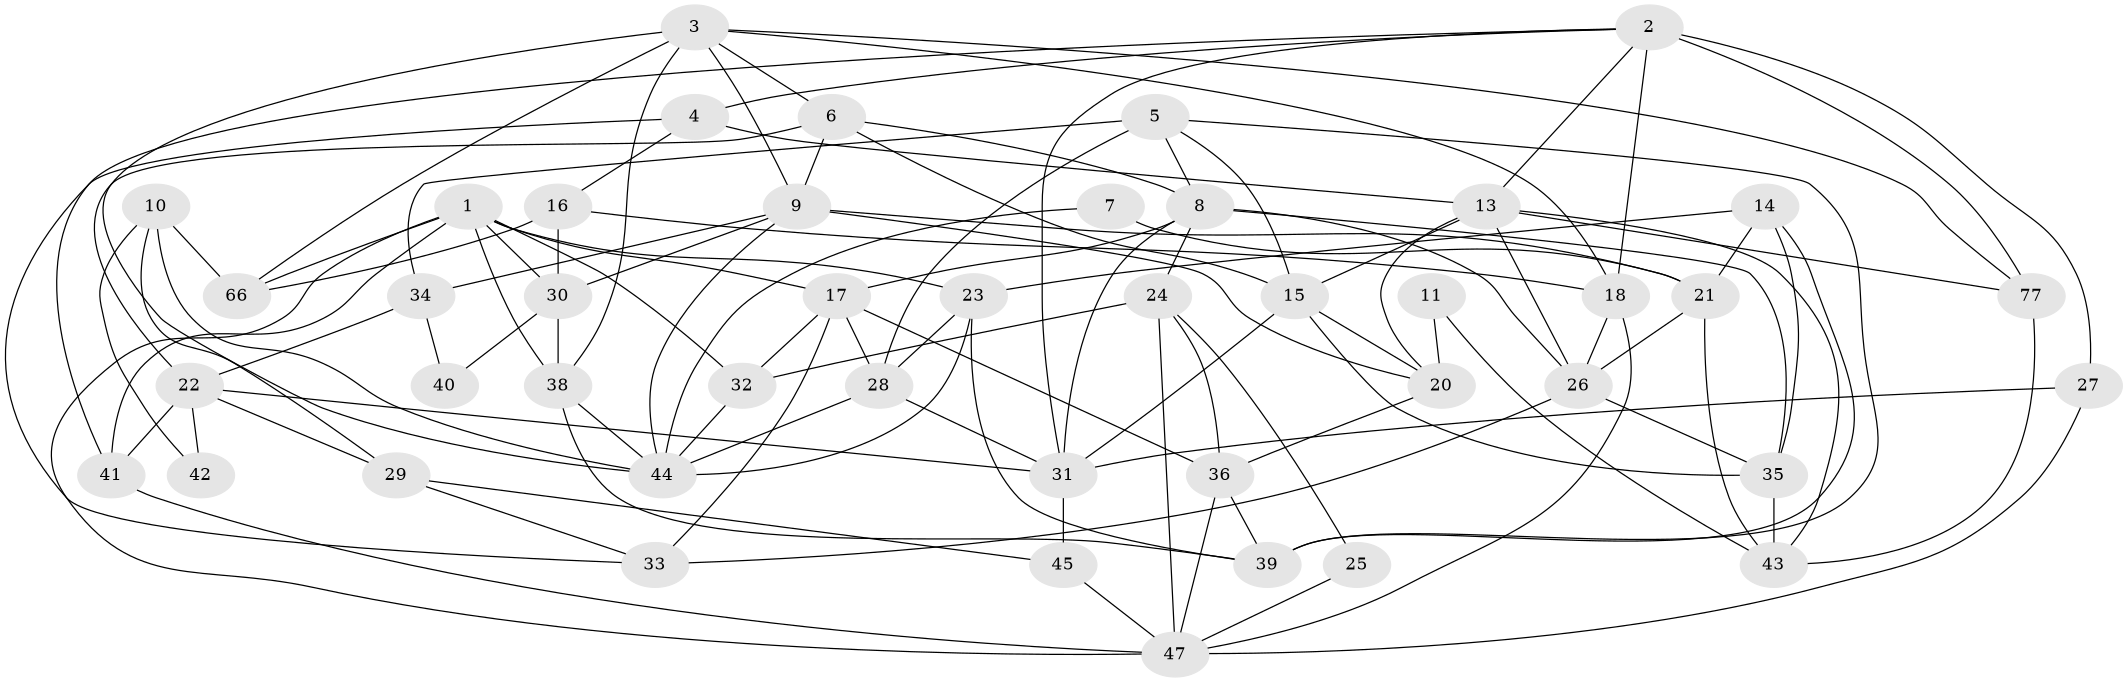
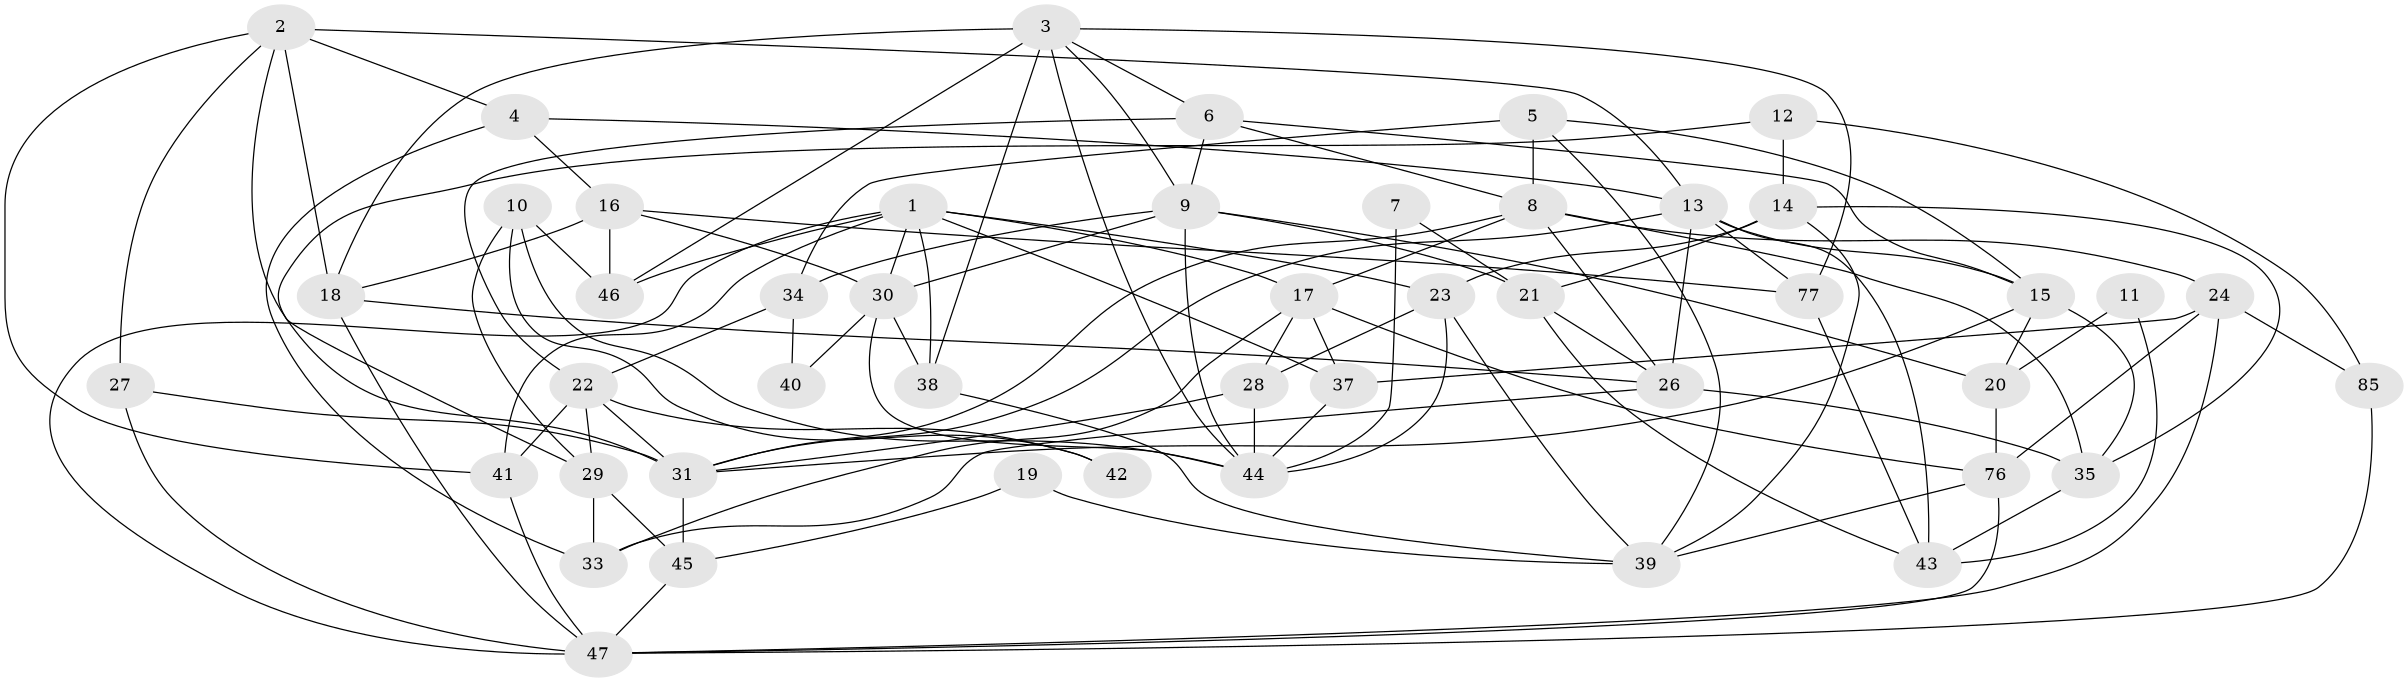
none -> (1783, 117)
(1871, 129) -> (1295, 255)
(1016, 196) -> none
(1384, 281) -> (1200, 301)
(237, 296) -> (610, 296)
(742, 386) -> (1344, 386)
(620, 439) -> (897, 418)
none -> (1028, 475)
(1220, 475) -> (1996, 475)
(1357, 565) -> (2369, 386)
